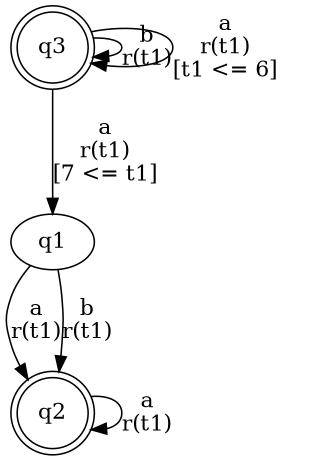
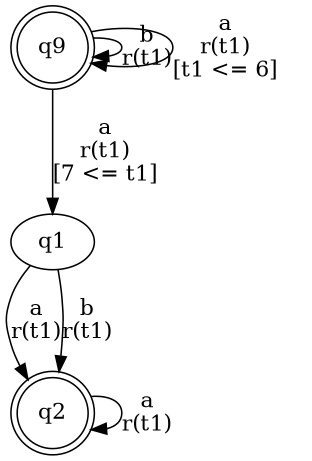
(53, 48) -> (53, 48)
